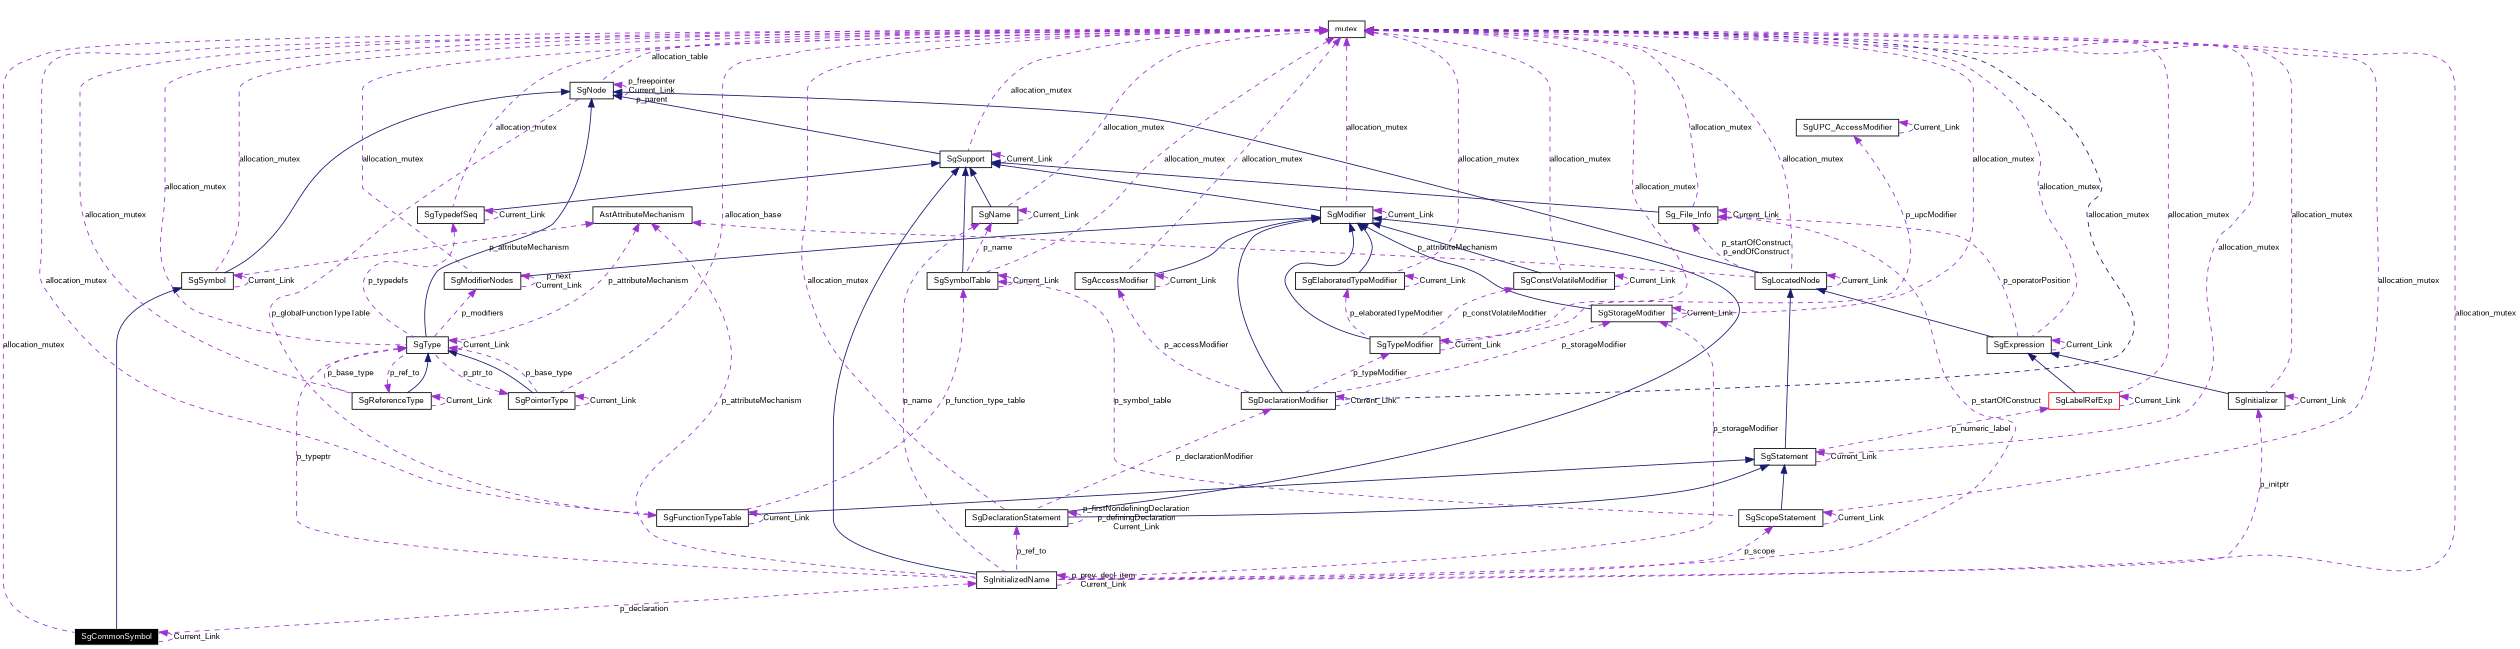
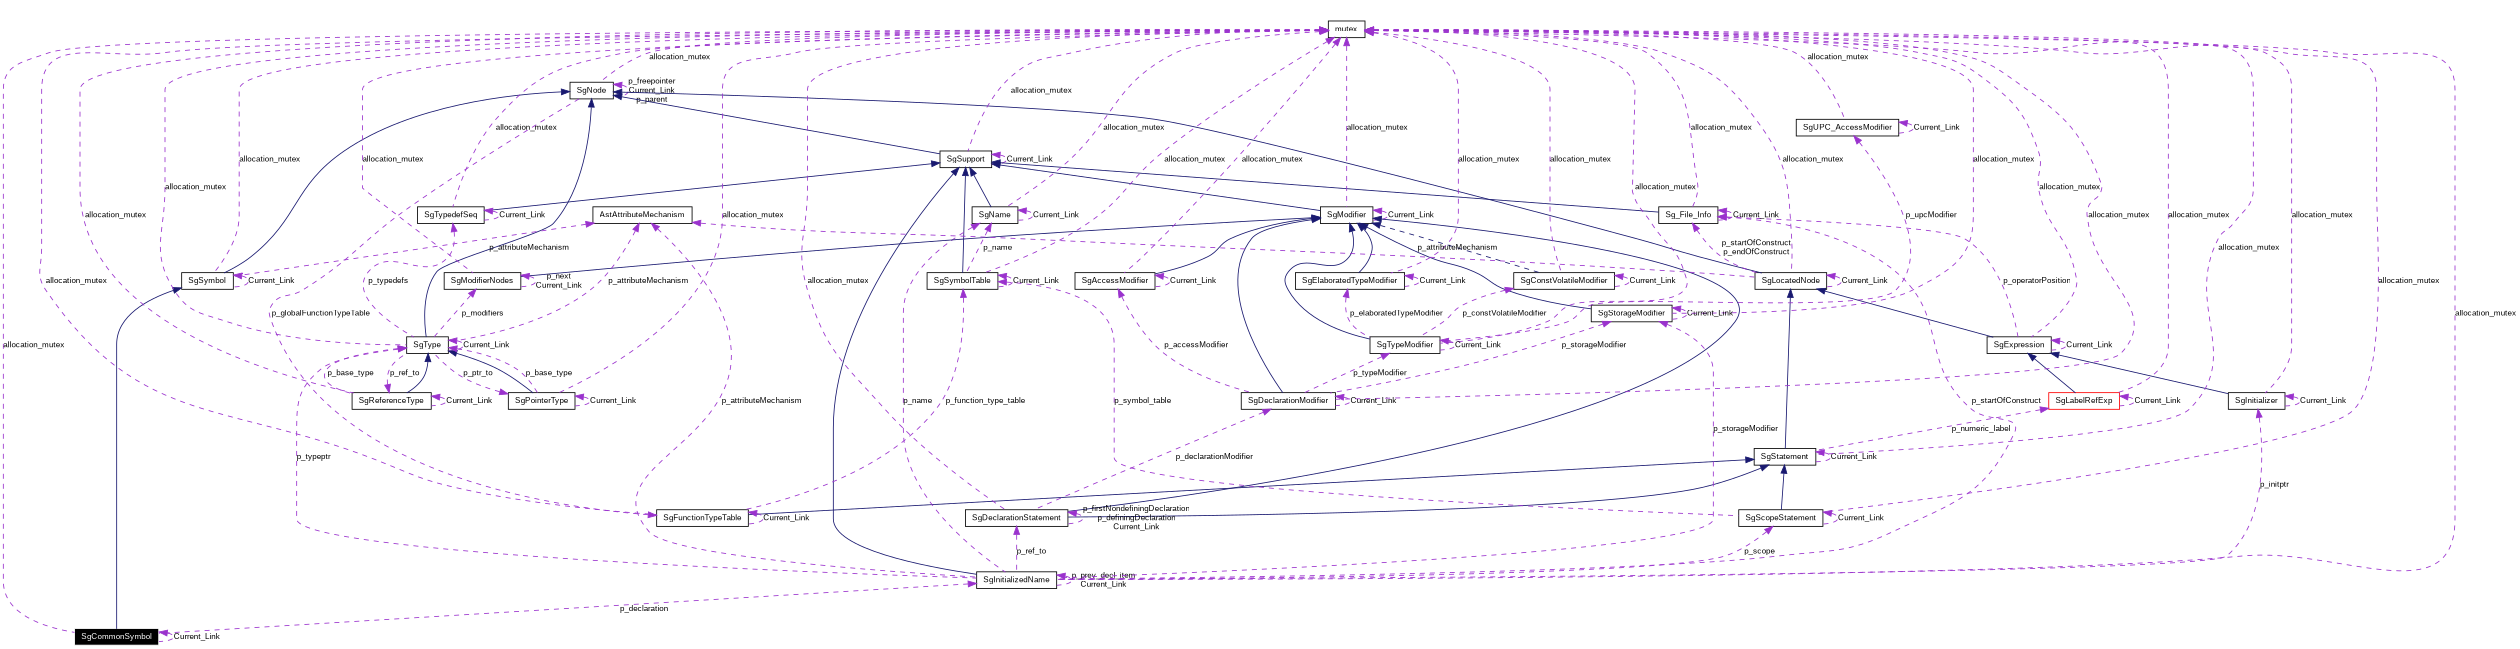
none -> (1628, 35)
(680, 57) -> (680, 57)
(753, 215) -> (753, 215)
(1461, 249) -> (1461, 249)
(2107, 270) -> (2107, 270)
